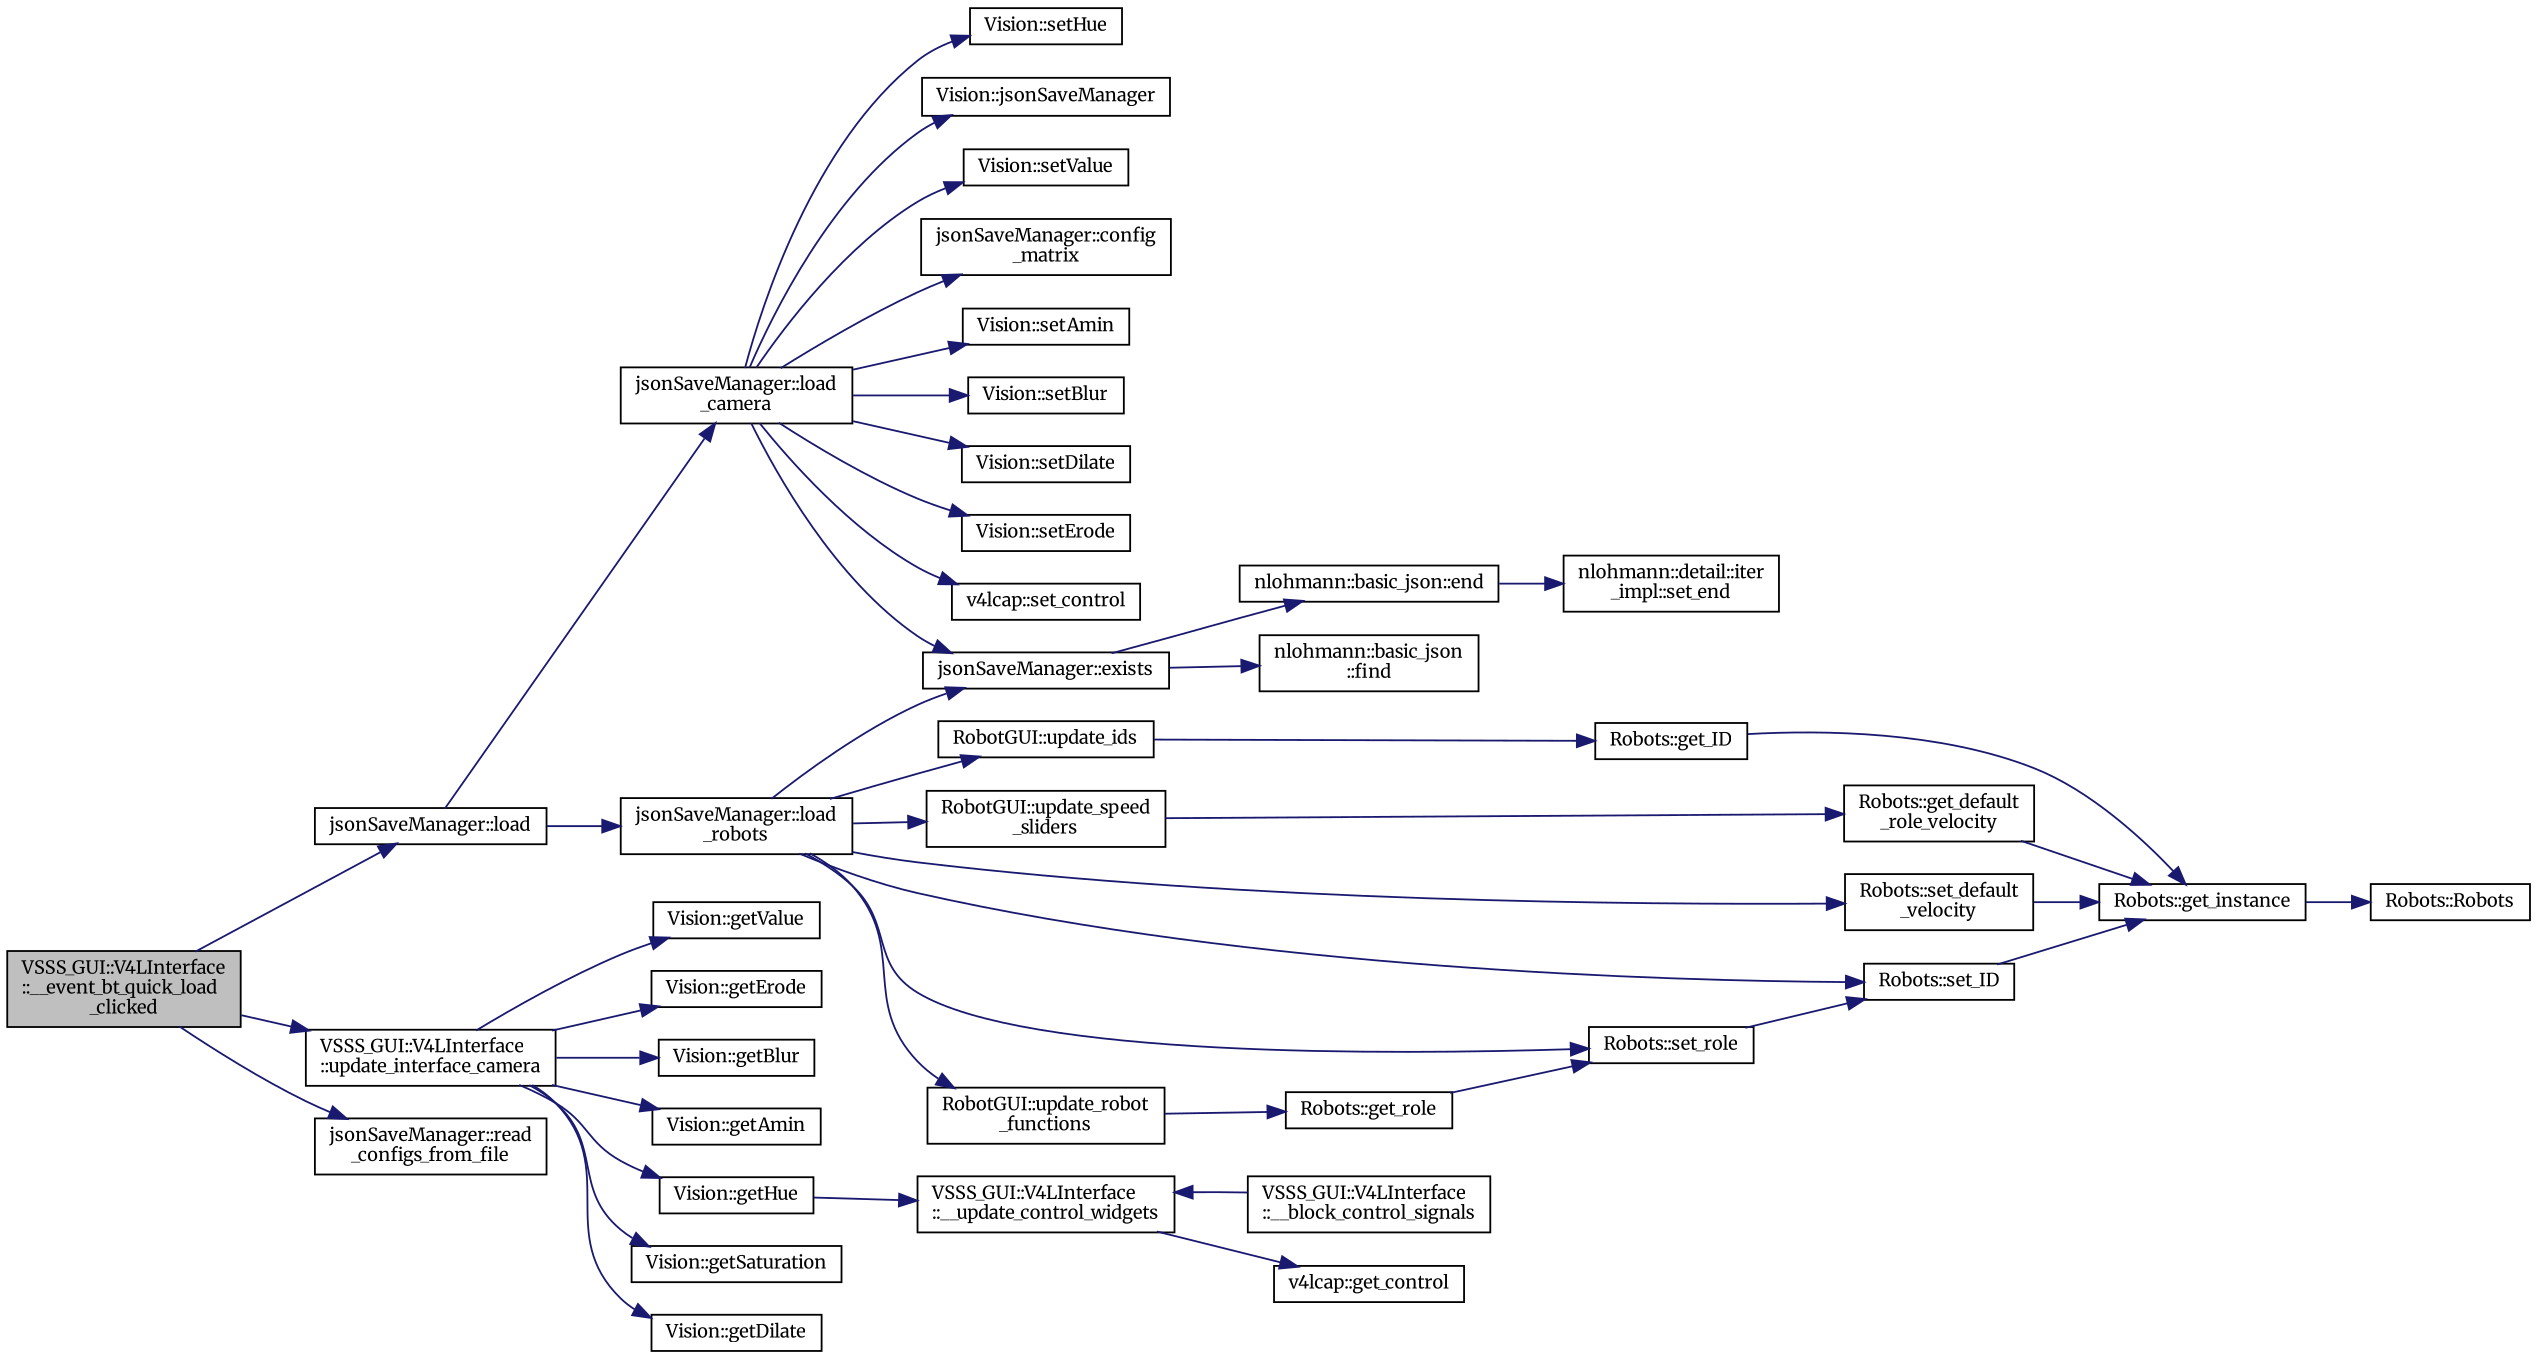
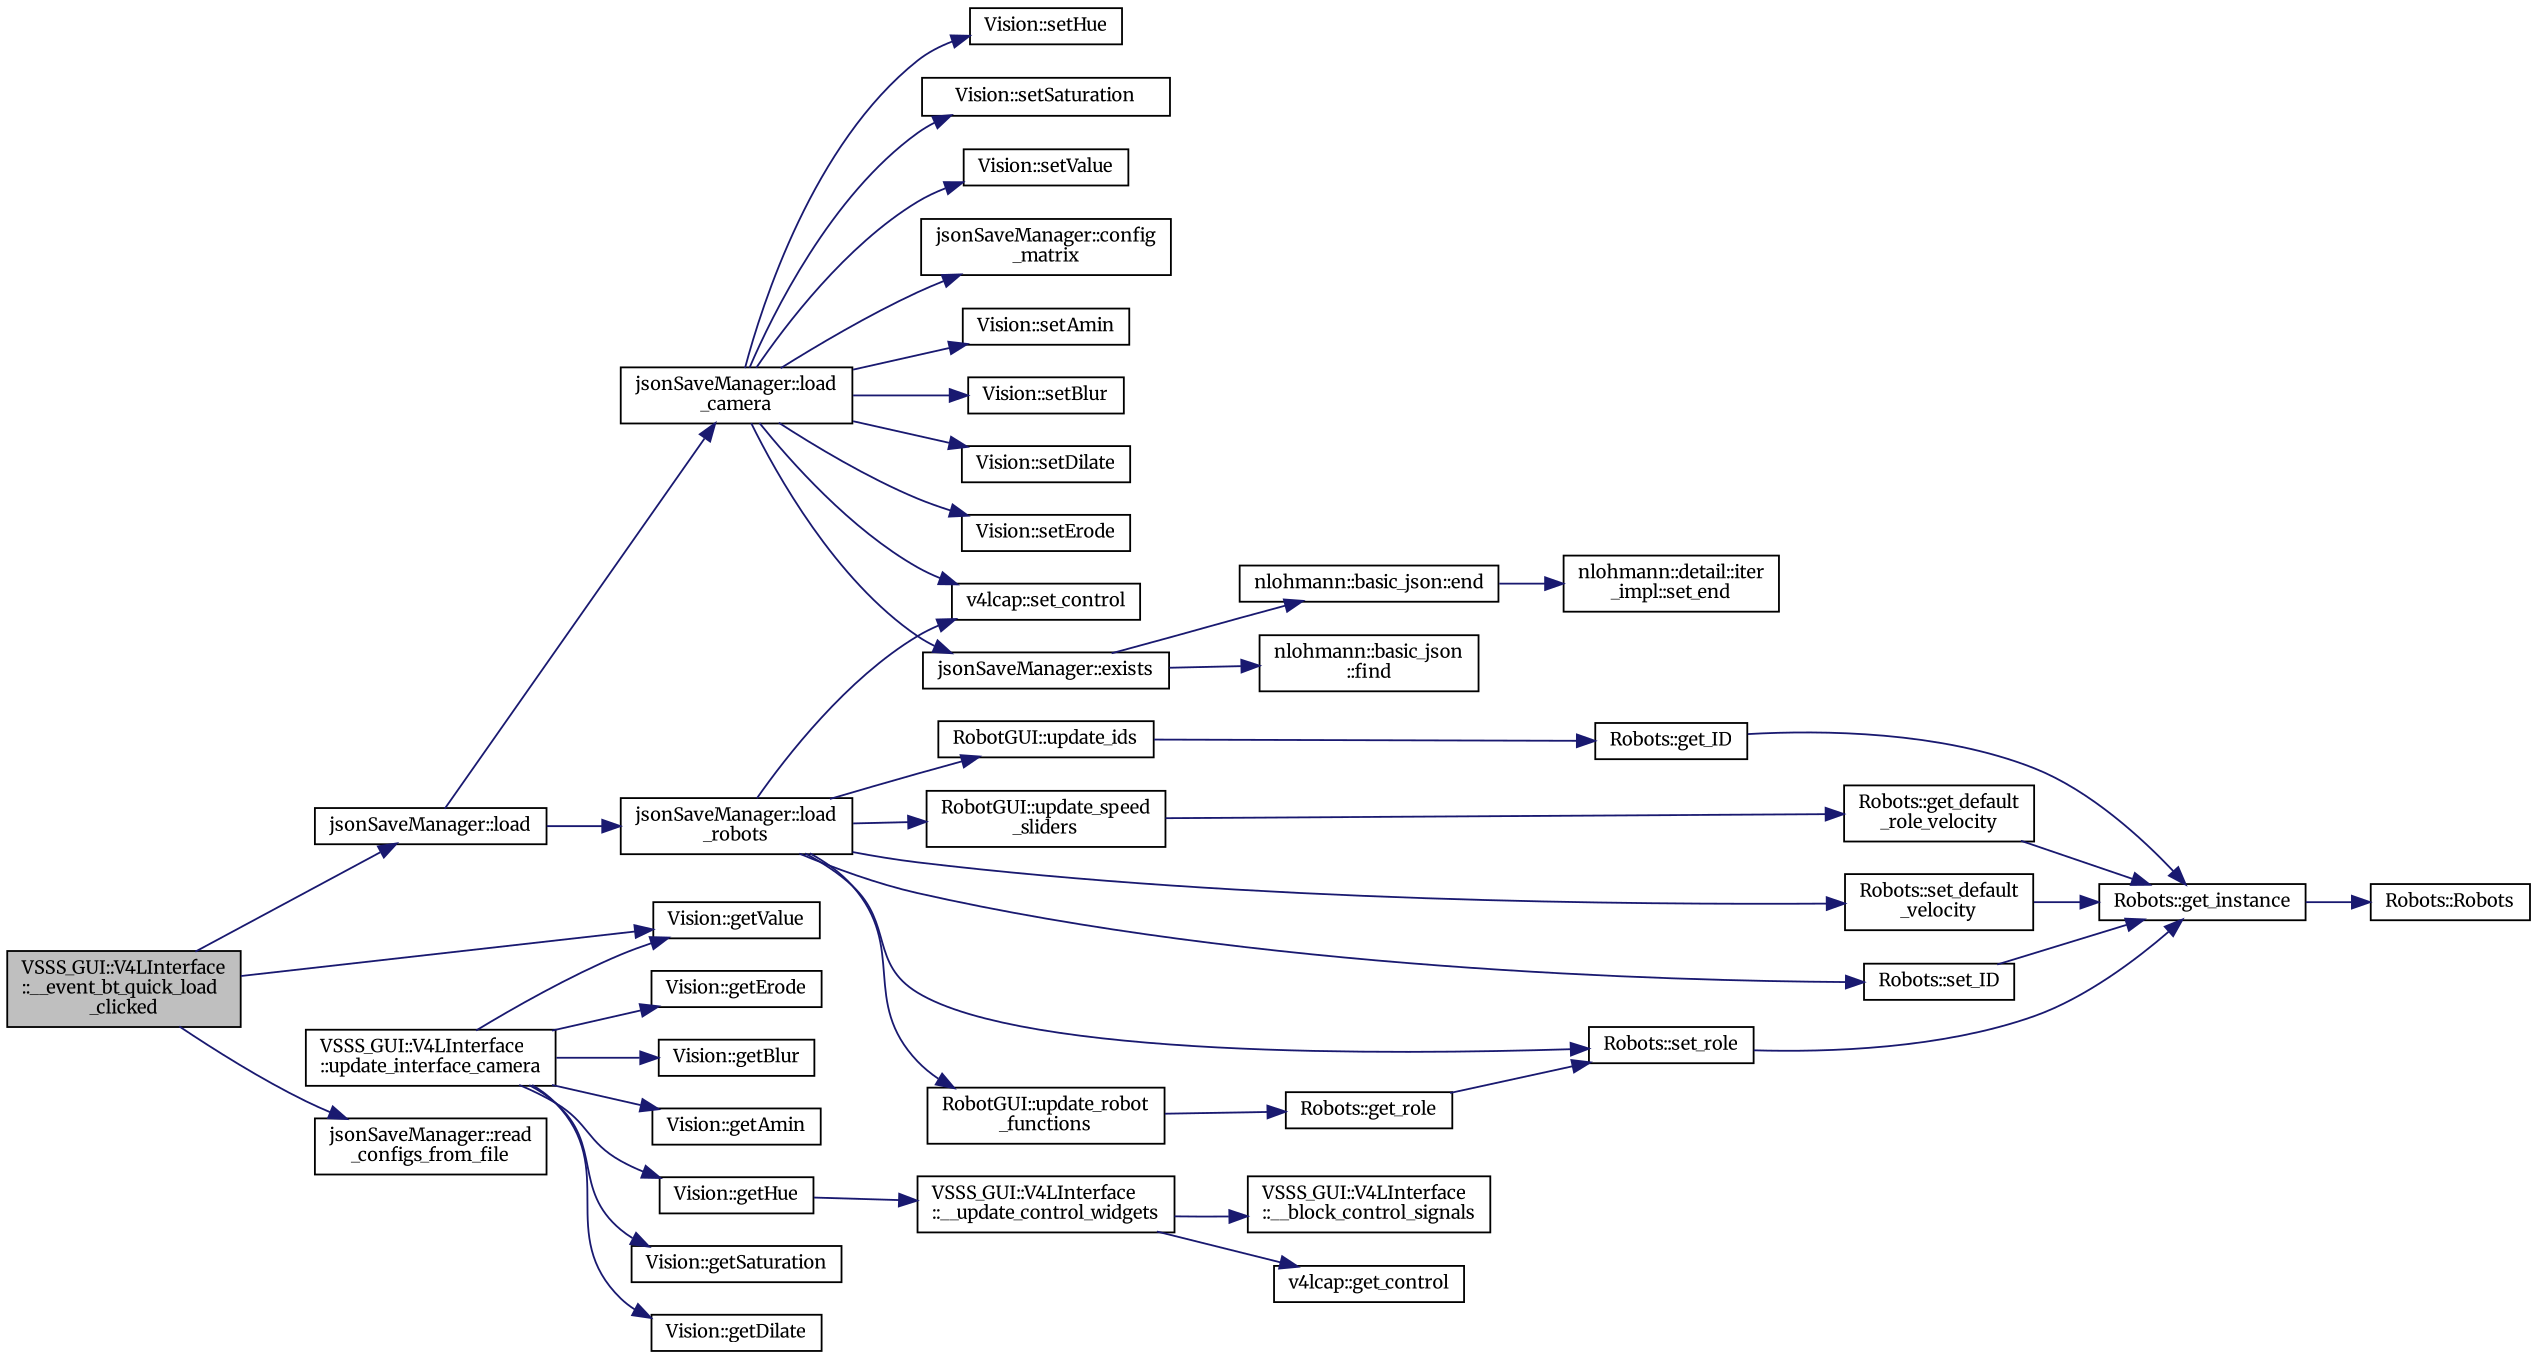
(1046, 97) -> (1046, 97)
(855, 739) -> (838, 701)
(1796, 1016) -> (1974, 1033)
(266, 1021) -> (438, 954)
(1220, 1192) -> (1202, 1217)
